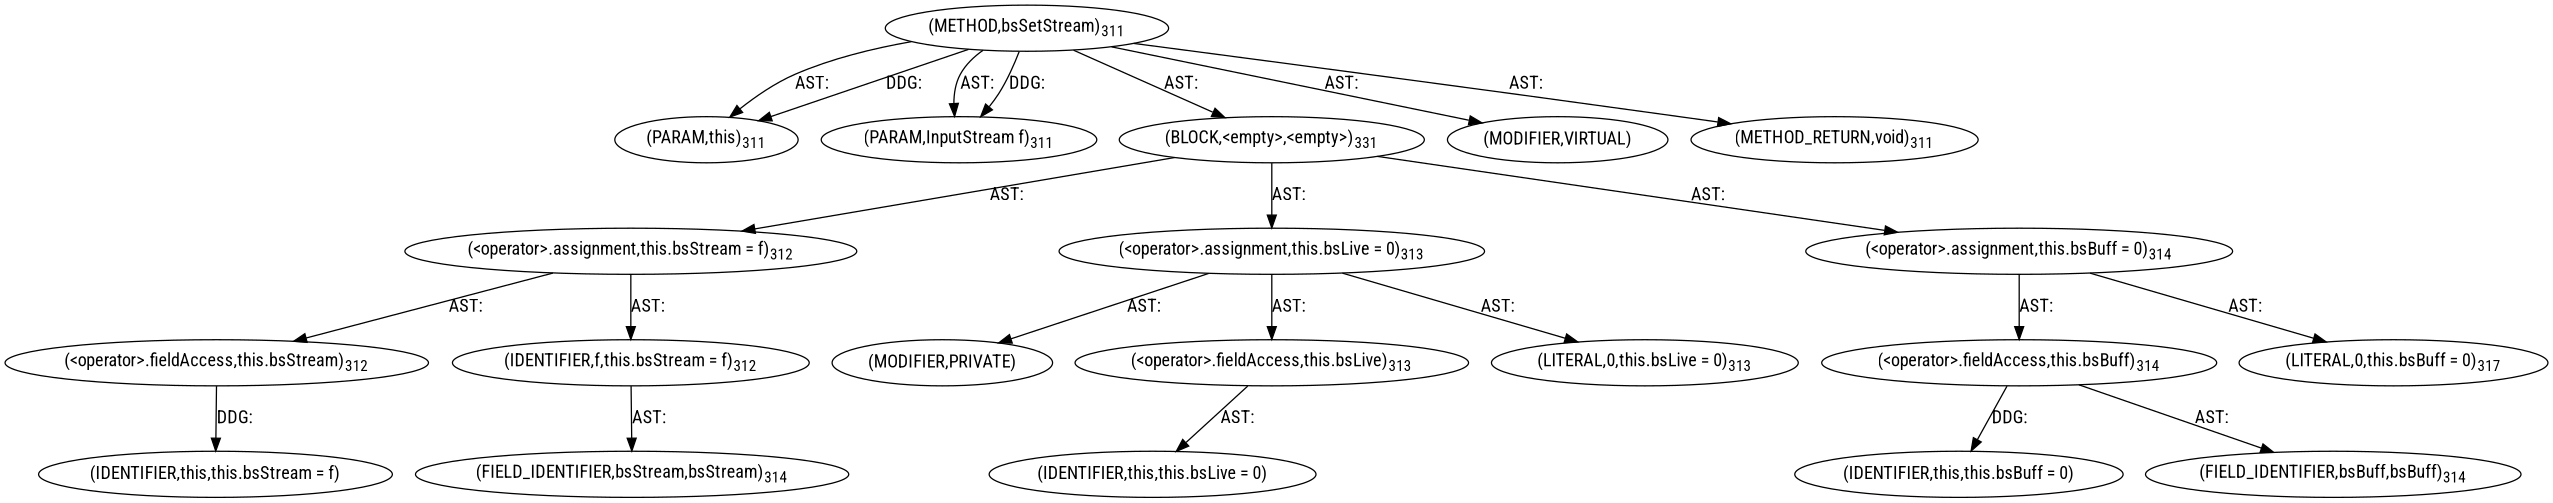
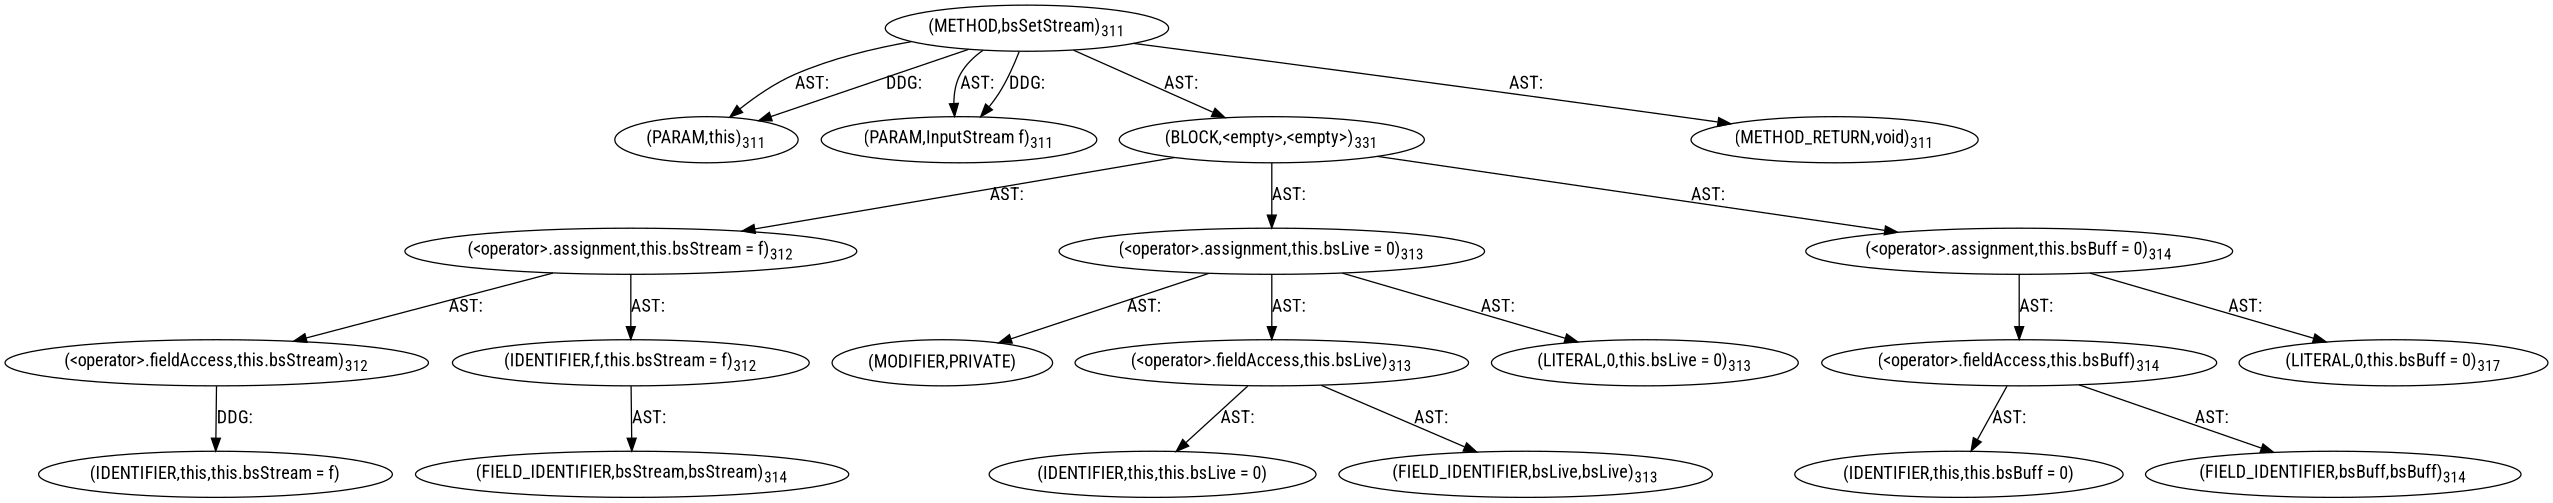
(1558, 140) -> none
(2011, 419) -> (2011, 419)
none -> (1526, 474)
